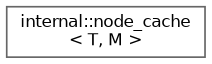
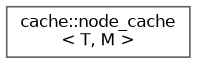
(106, 32) -> (98, 32)
